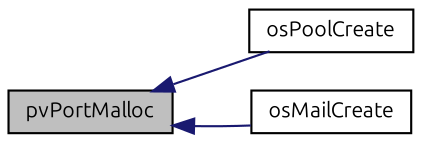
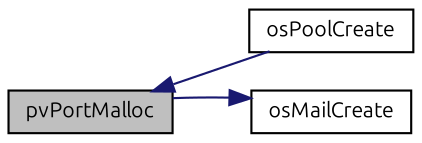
(223, 126) -> (201, 98)
